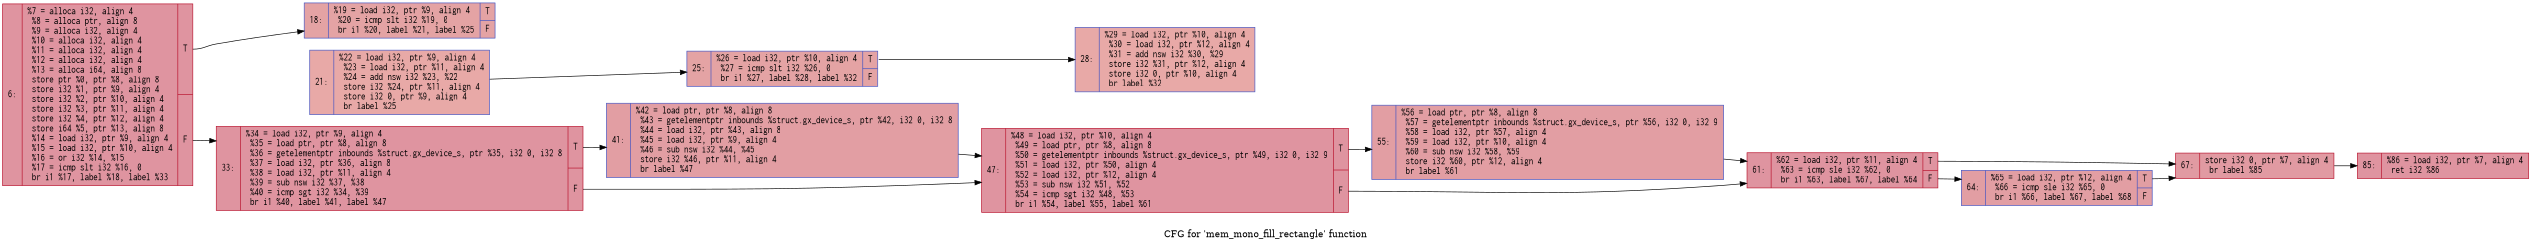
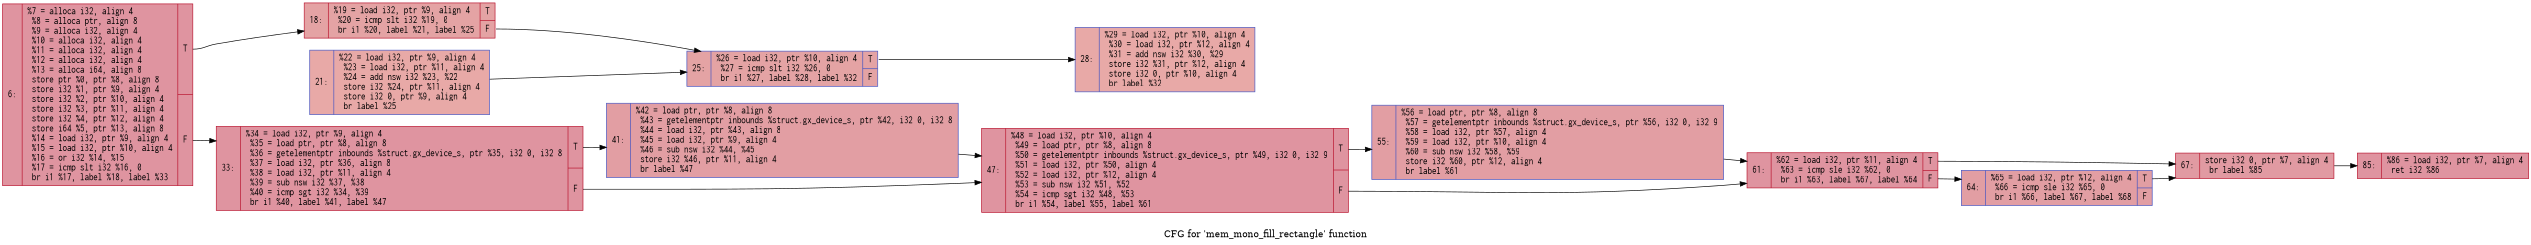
(400, 21) -> (400, 21)
none -> (596, 35)
